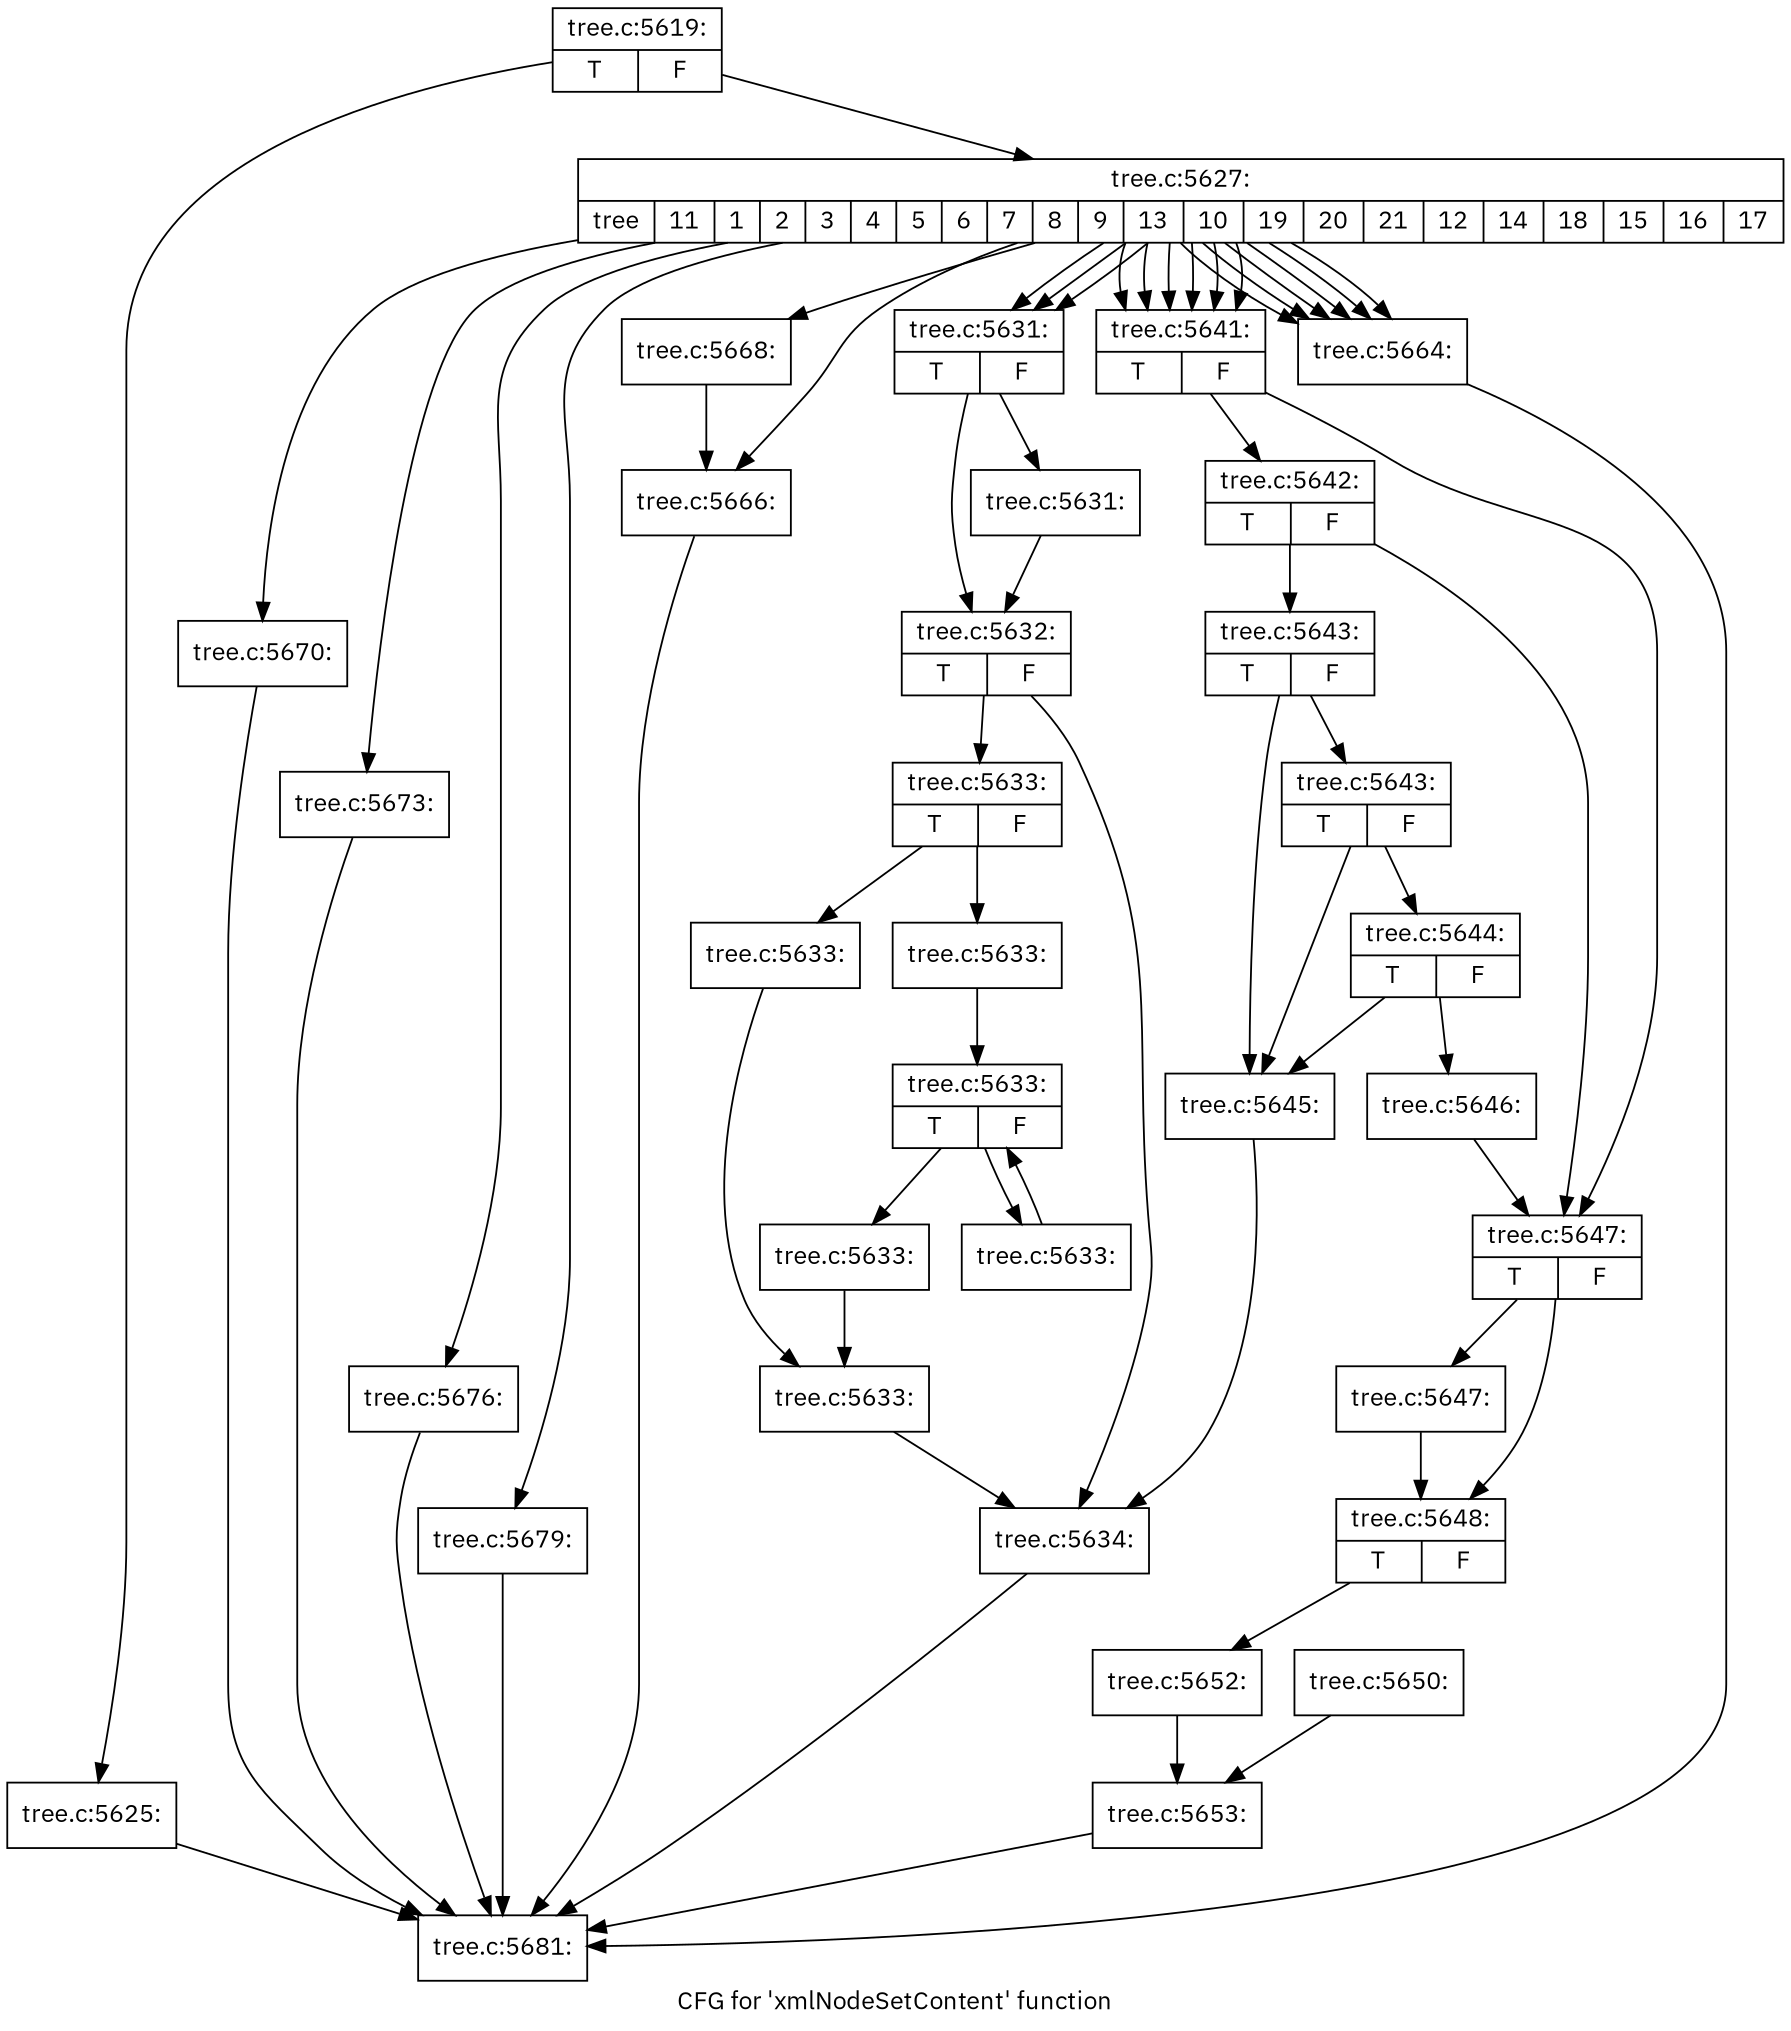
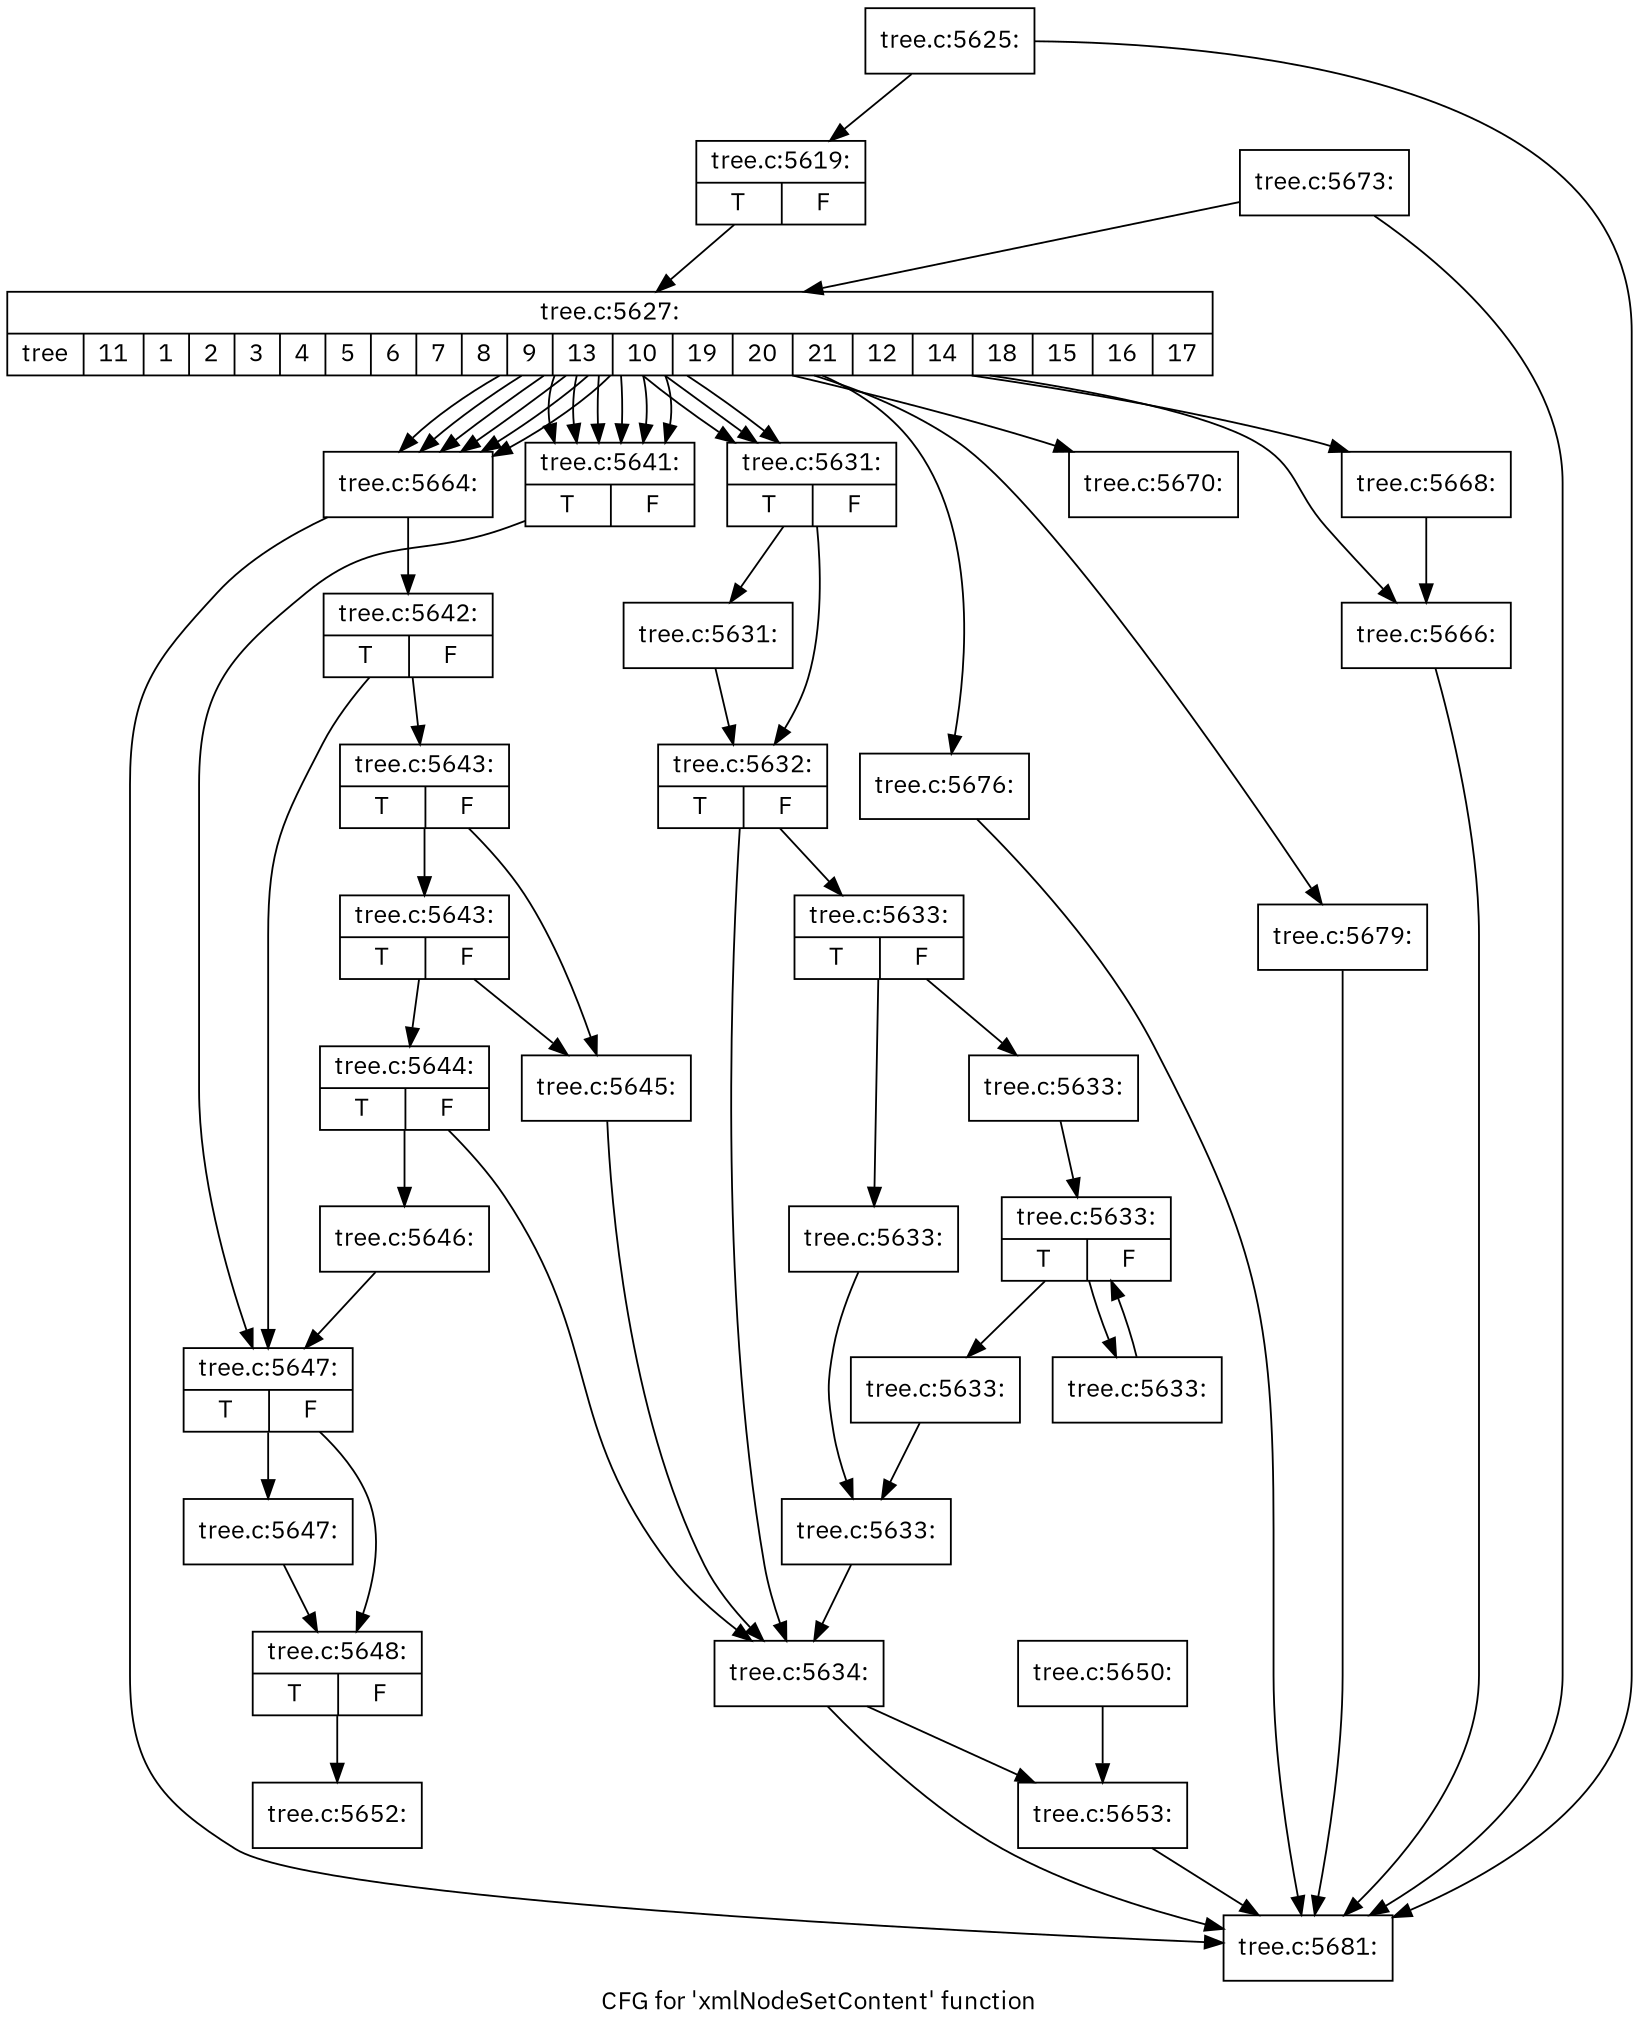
(1230, 420) -> (408, 536)
(421, 430) -> (1031, 245)
(126, 780) -> (878, 102)
(1344, 1030) -> (584, 1386)
(228, 1334) -> none
(1177, 1740) -> (942, 1741)
